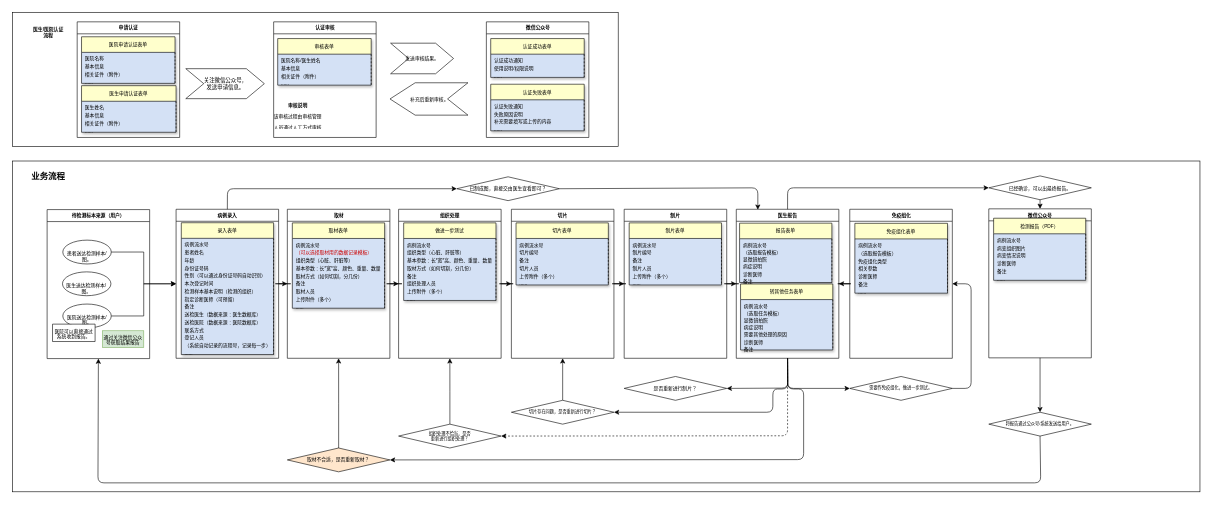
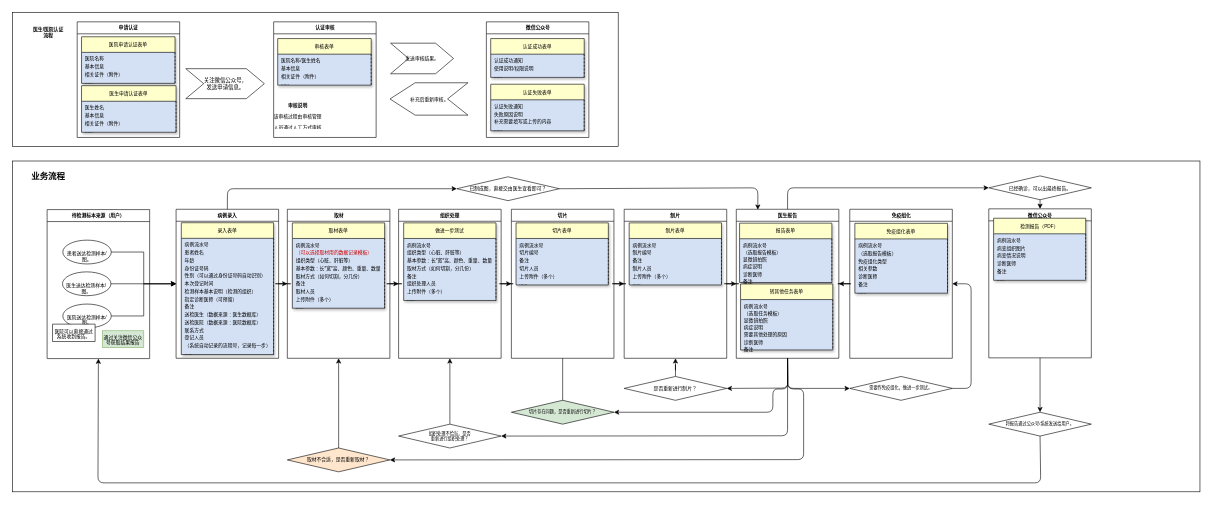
none -> (126, 284)
(563, 363) -> (563, 362)
none -> (676, 365)
(563, 412) -> (563, 412)
(669, 436) -> (669, 436)
